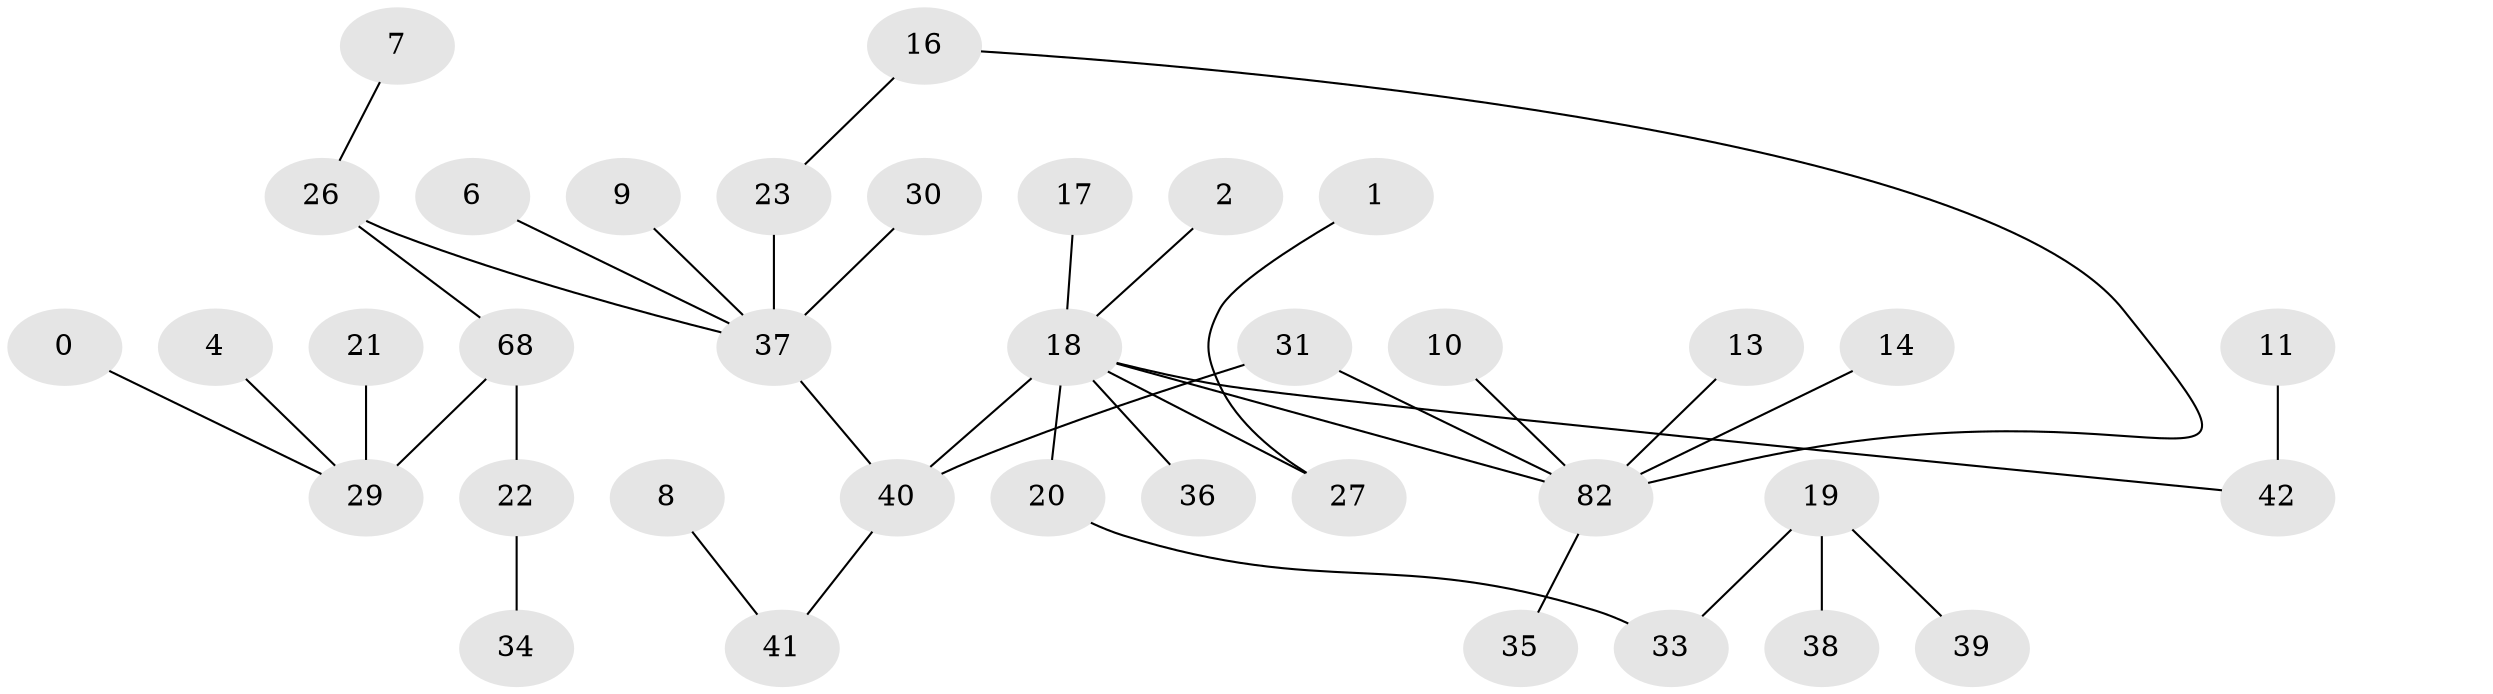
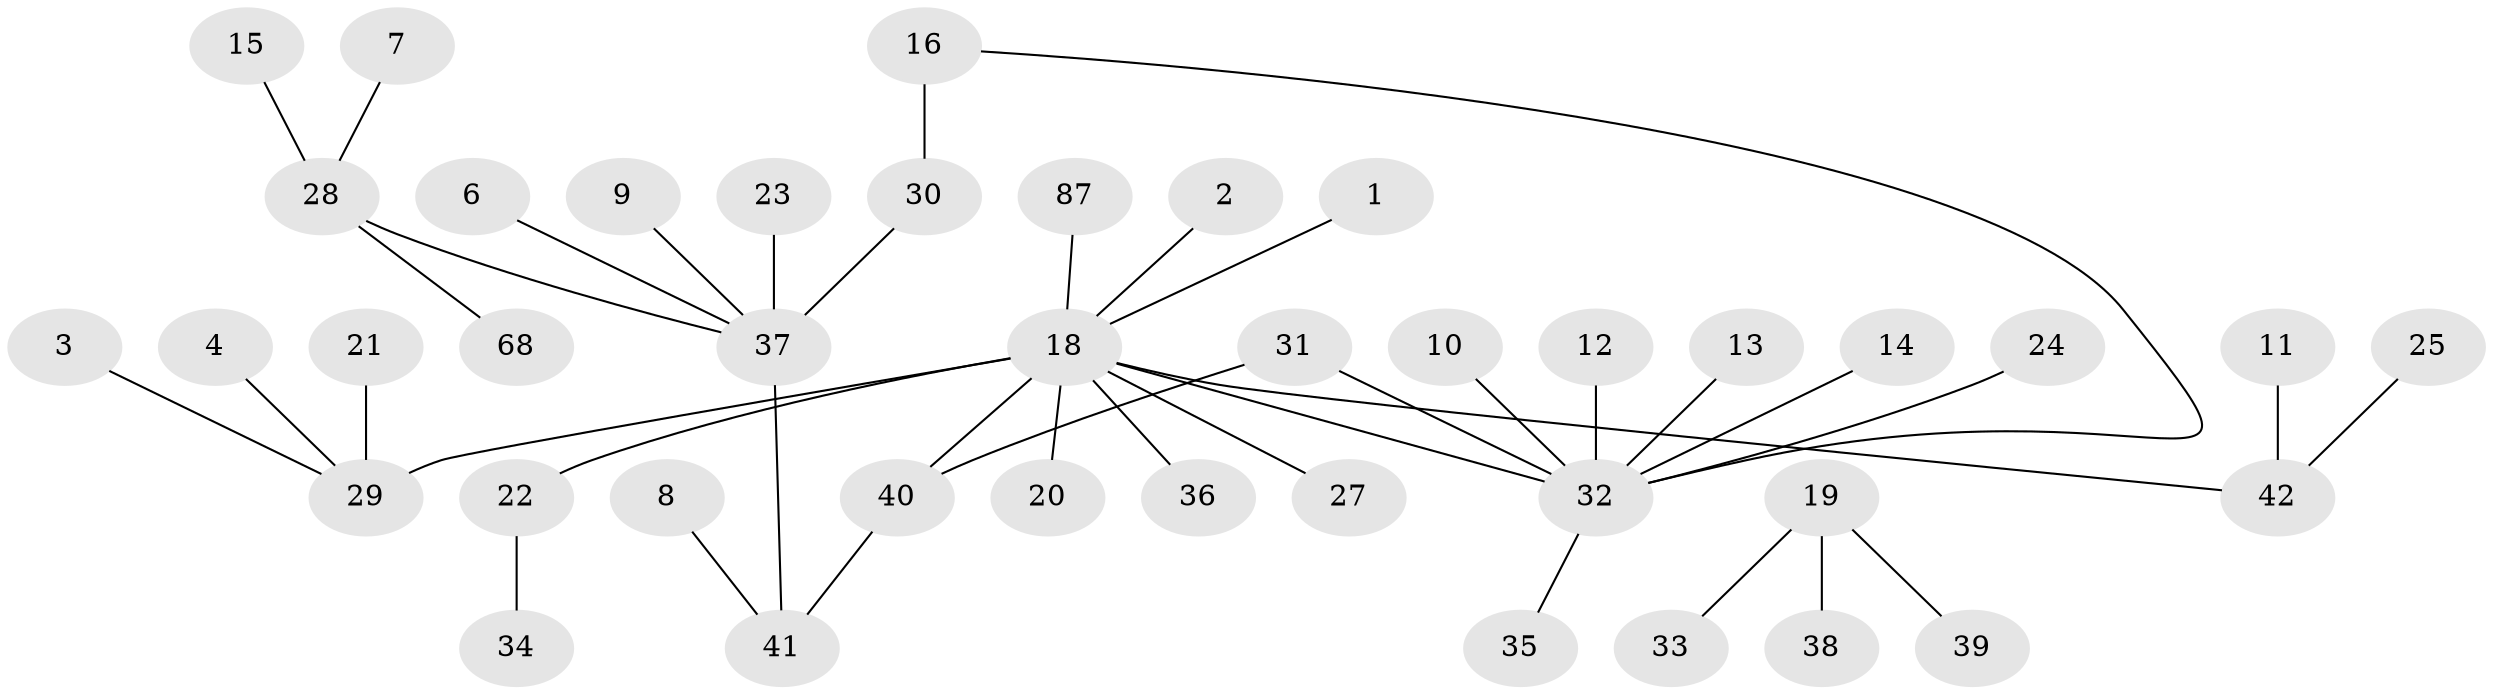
none -> (247, 46)
(849, 121) -> (925, 122)
(322, 197) -> (322, 197)
(1075, 197) -> (1075, 197)
(1209, 337) -> (1221, 272)
(65, 347) -> (65, 347)
none -> (1596, 347)
none -> (2048, 347)
none -> (2428, 347)
(442, 422) -> (708, 411)
(517, 423) -> (715, 423)
(836, 423) -> (778, 498)
(1596, 498) -> (1596, 498)
(1360, 573) -> none
